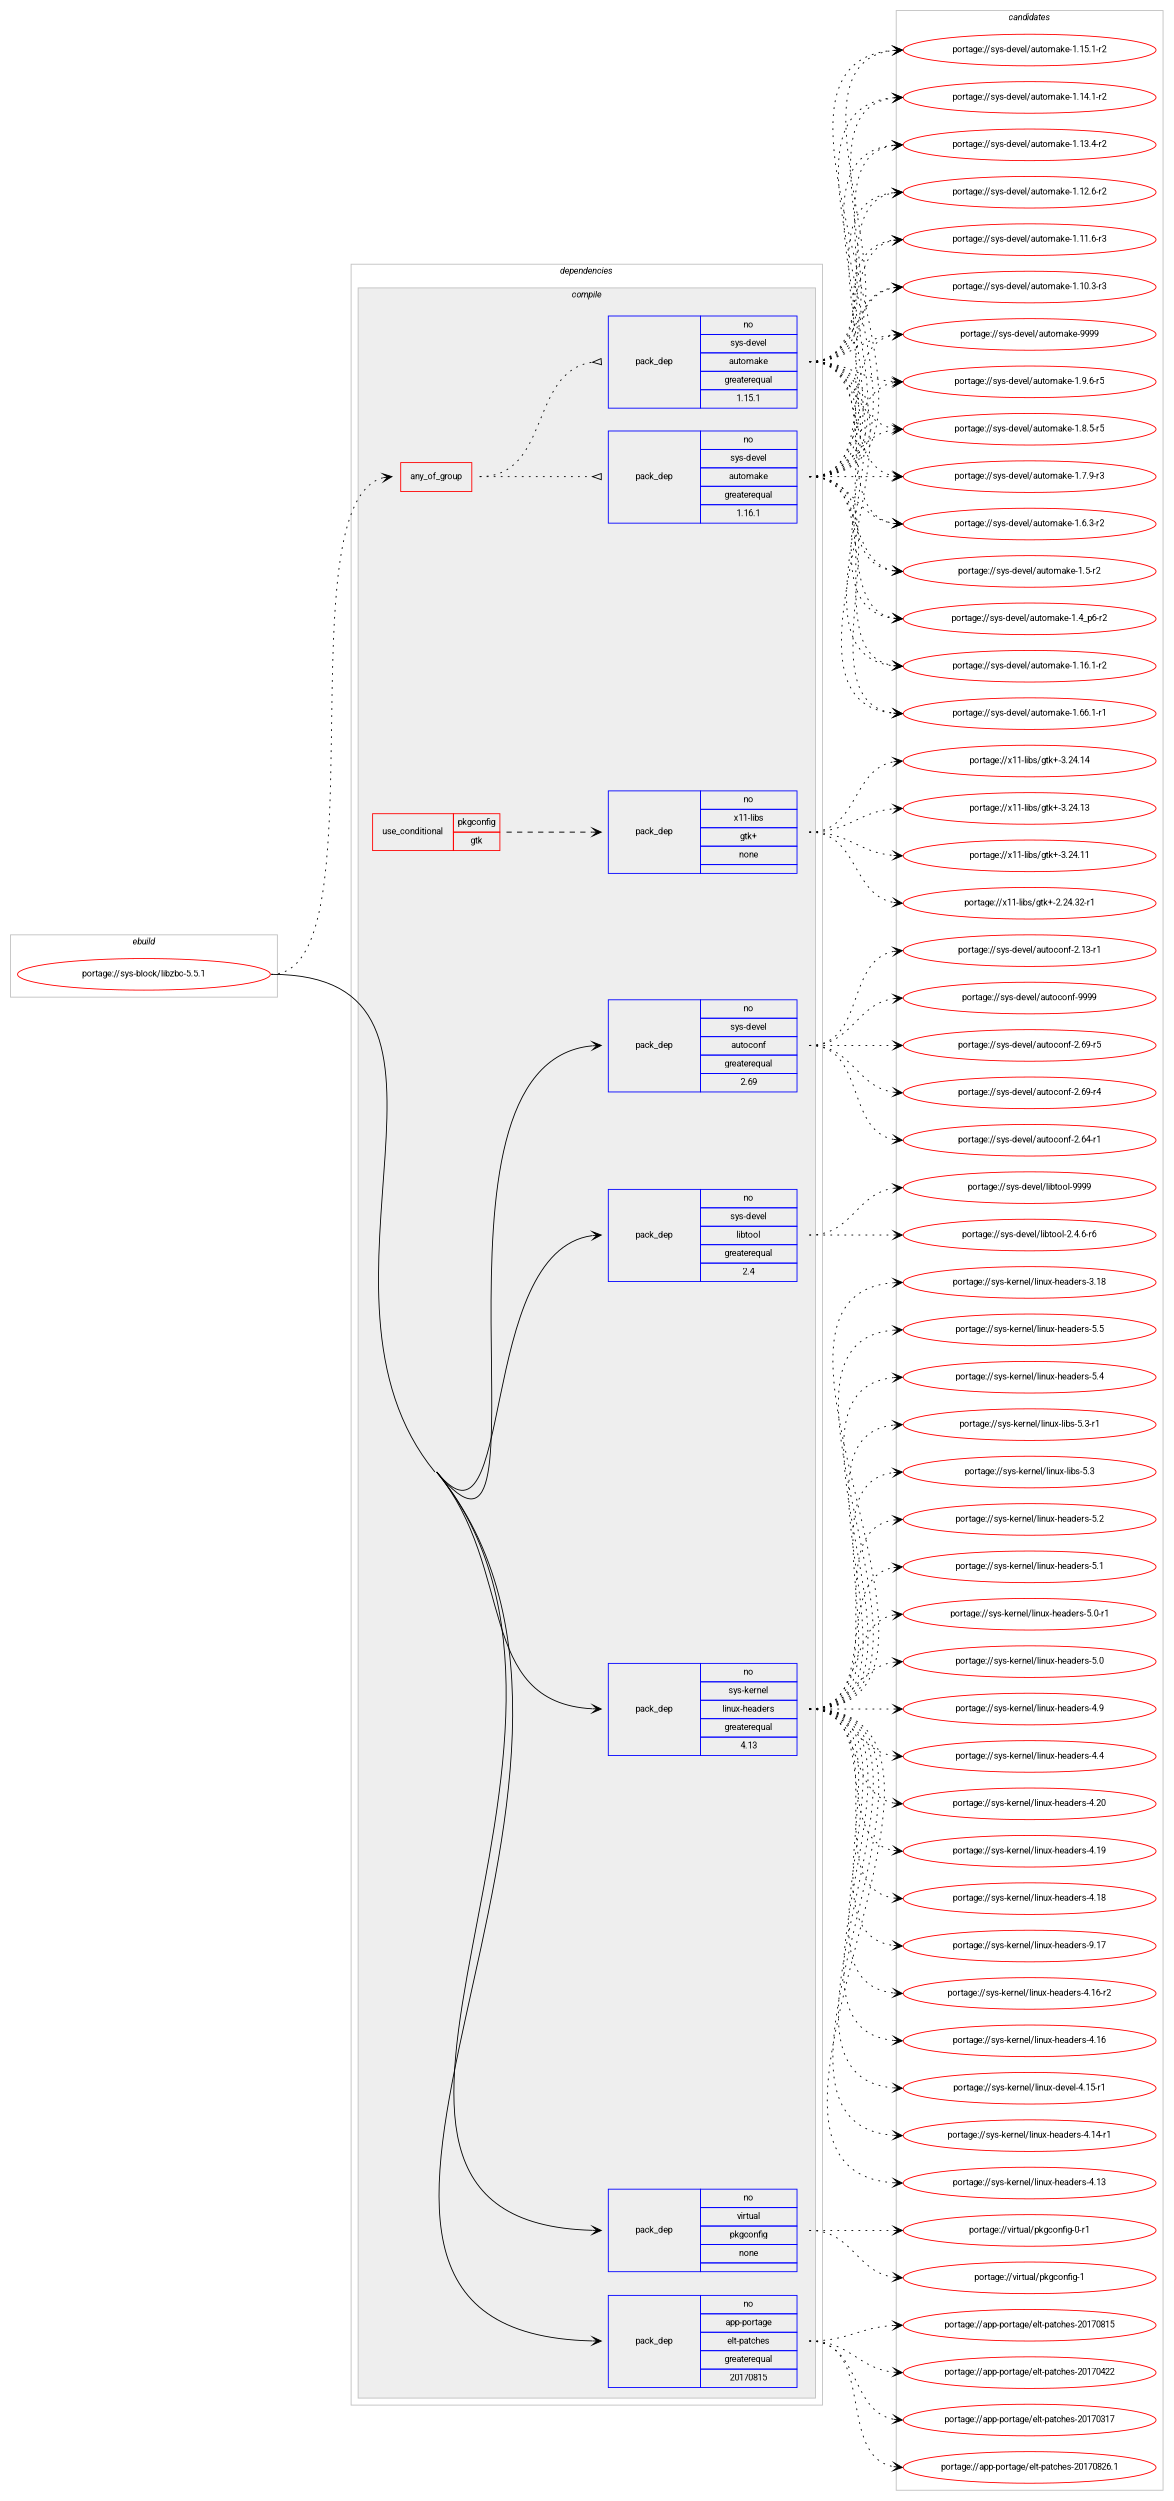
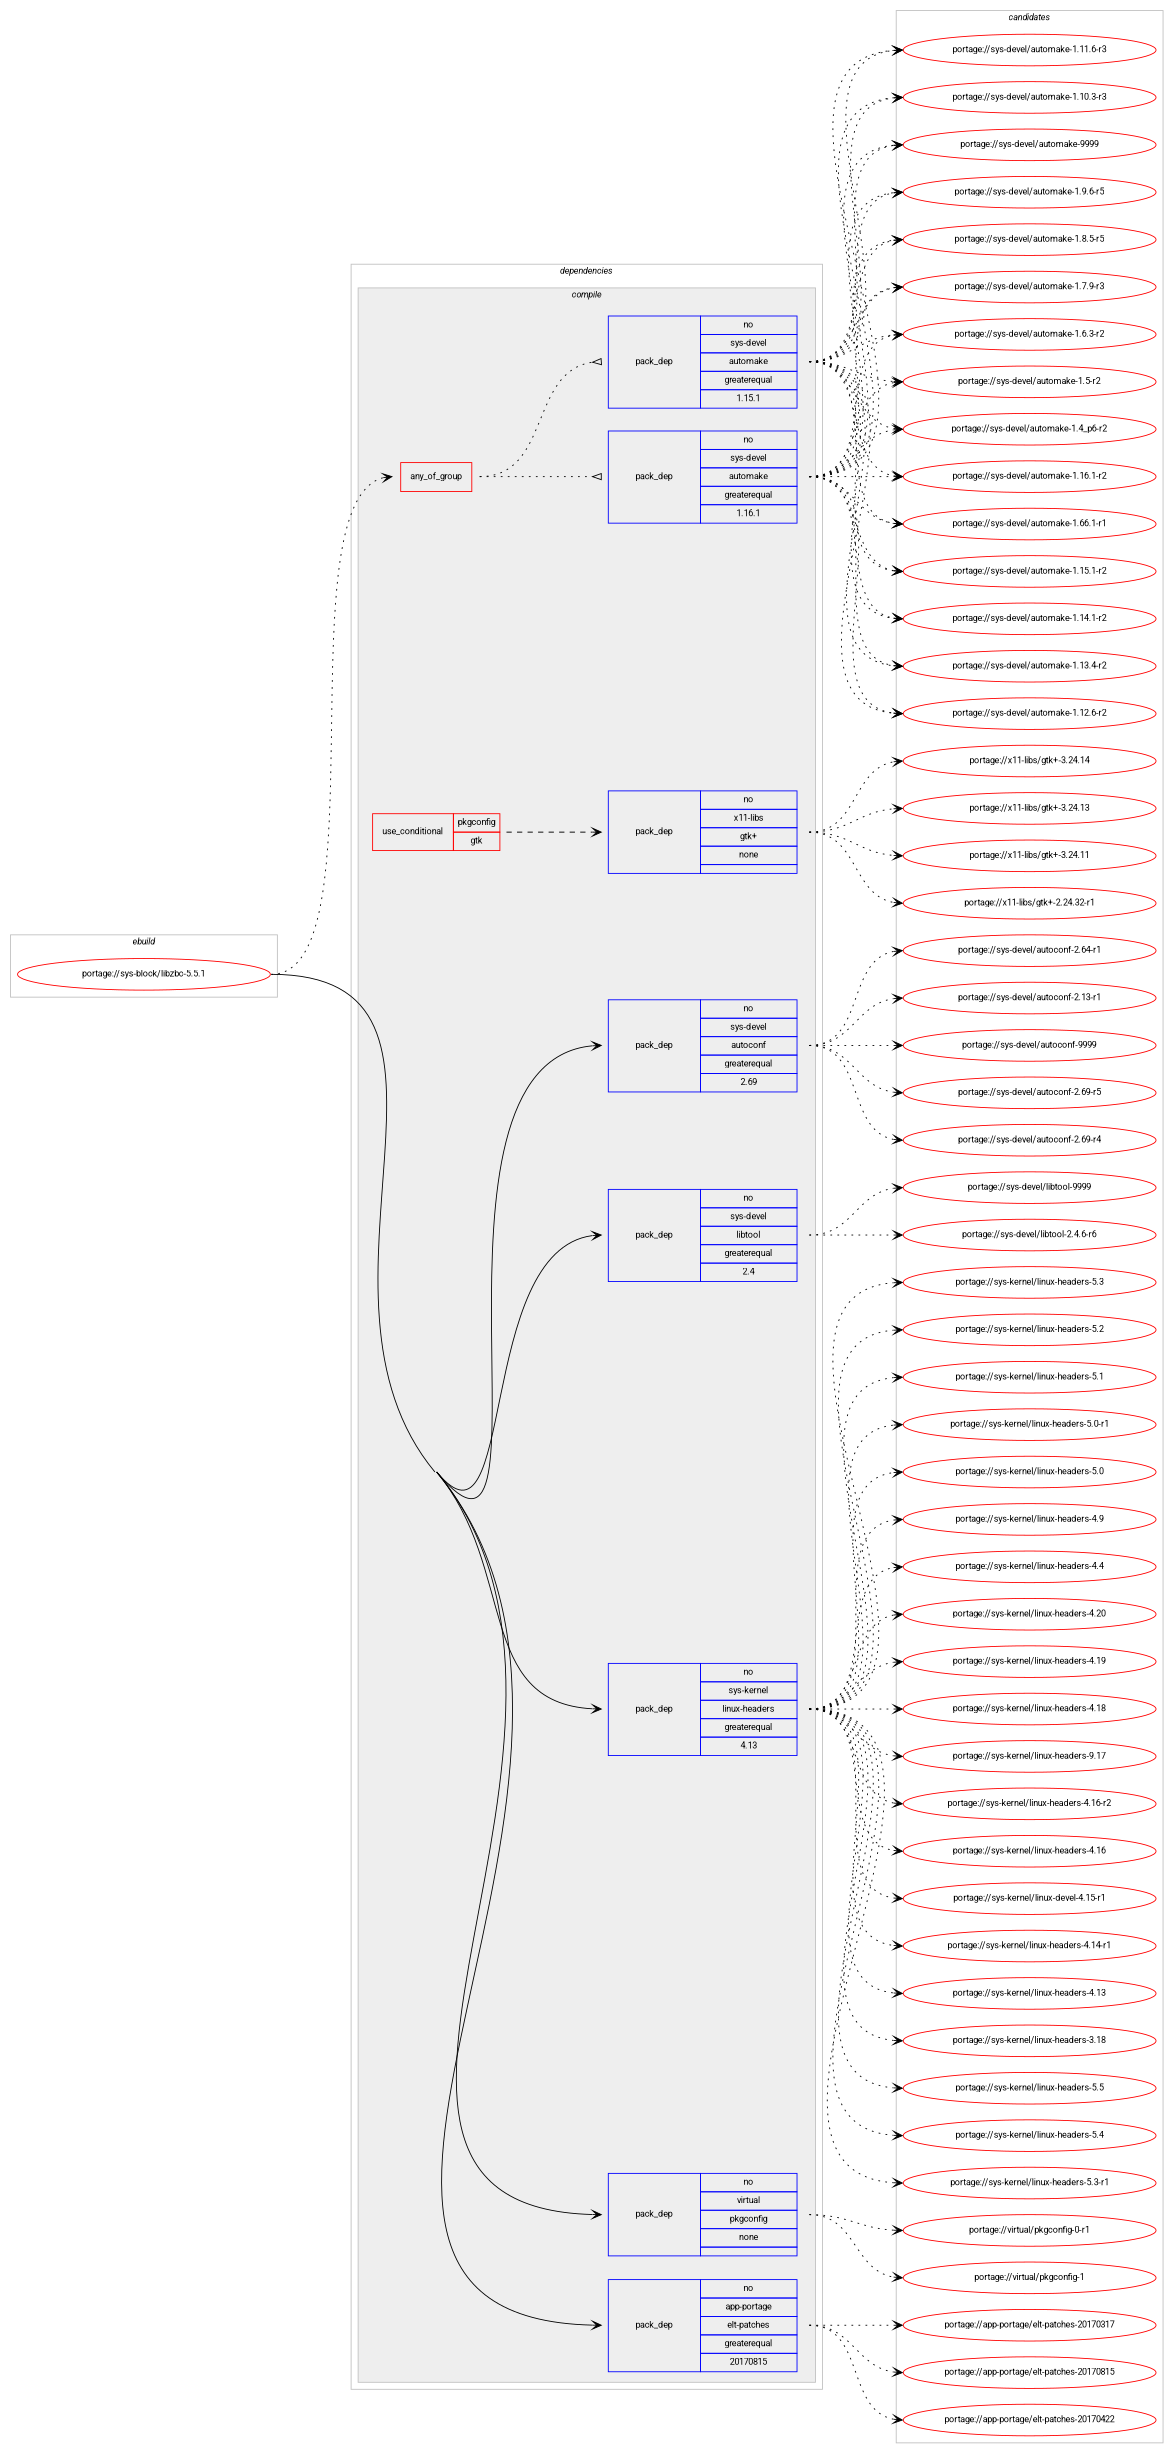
(1030, 1425) -> (1030, 2183)
(1030, 1472) -> (1030, 1282)
(1030, 2467) -> none
